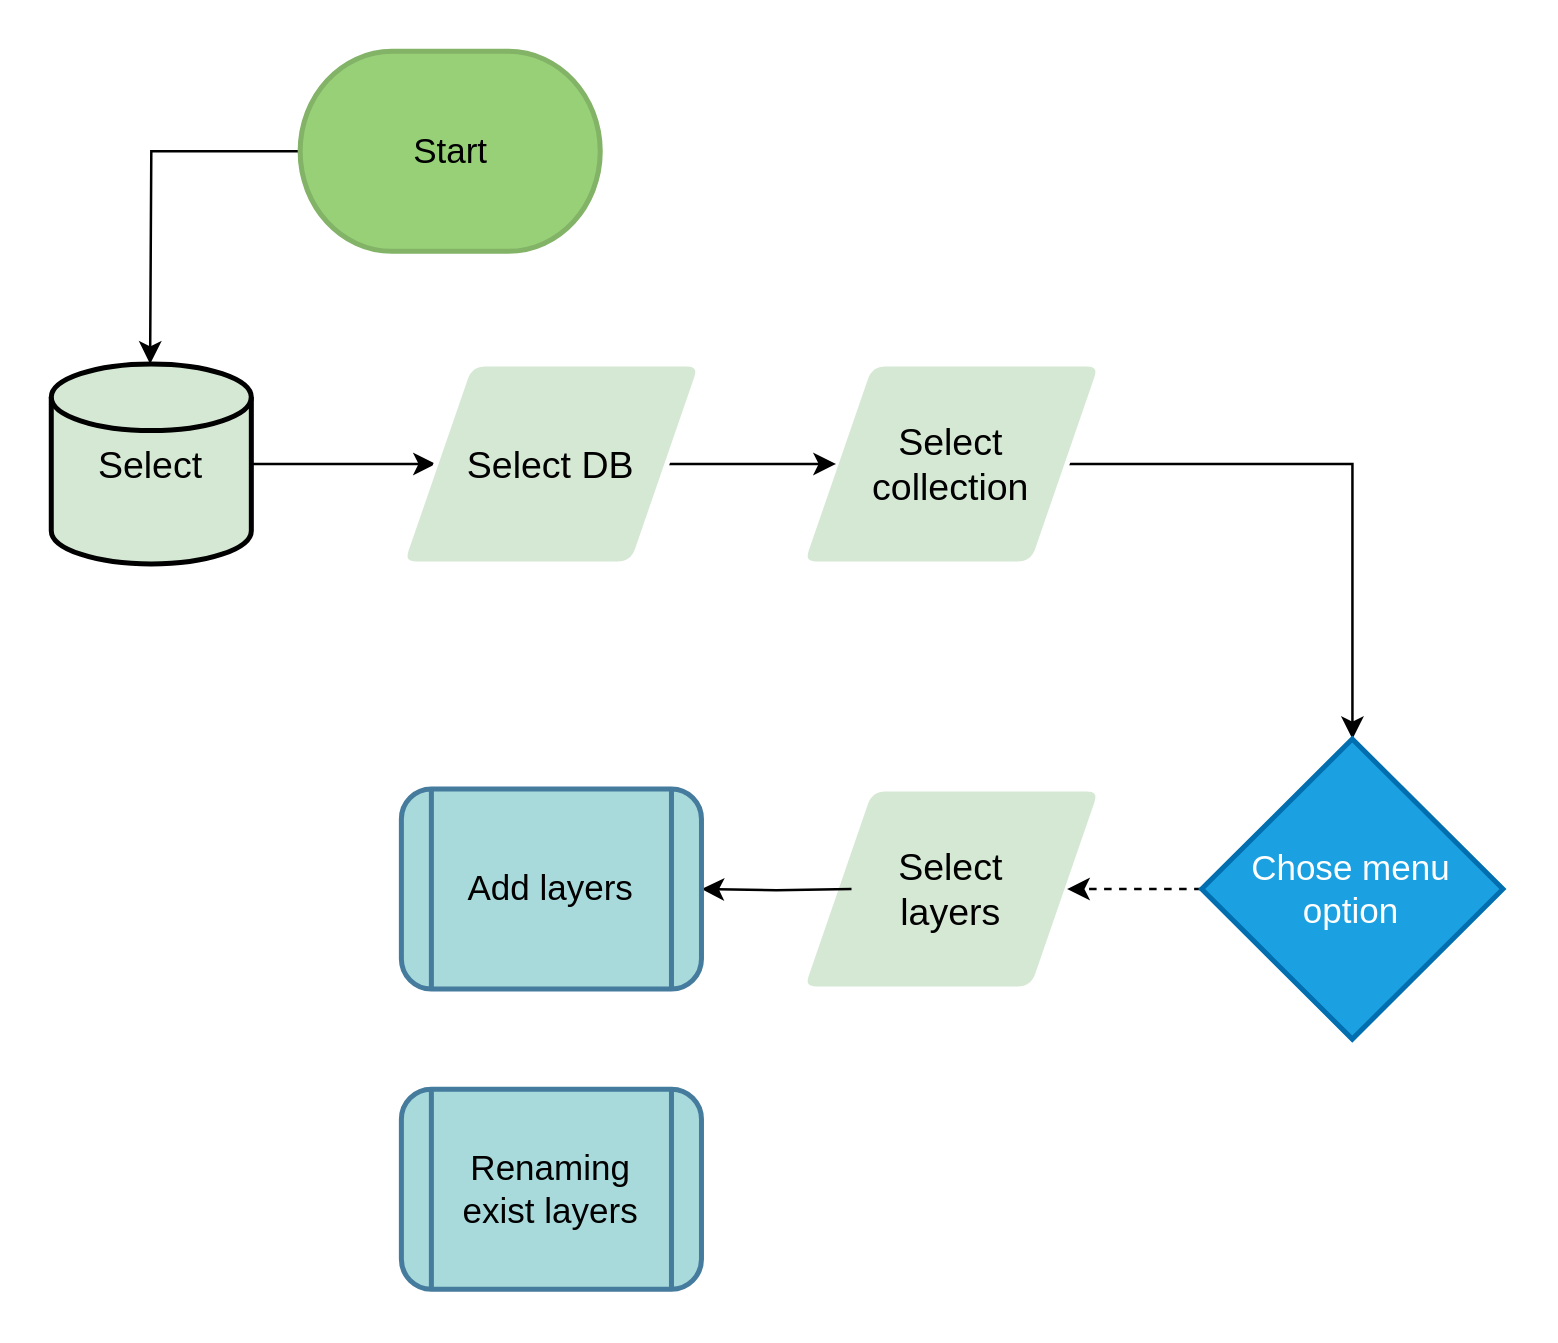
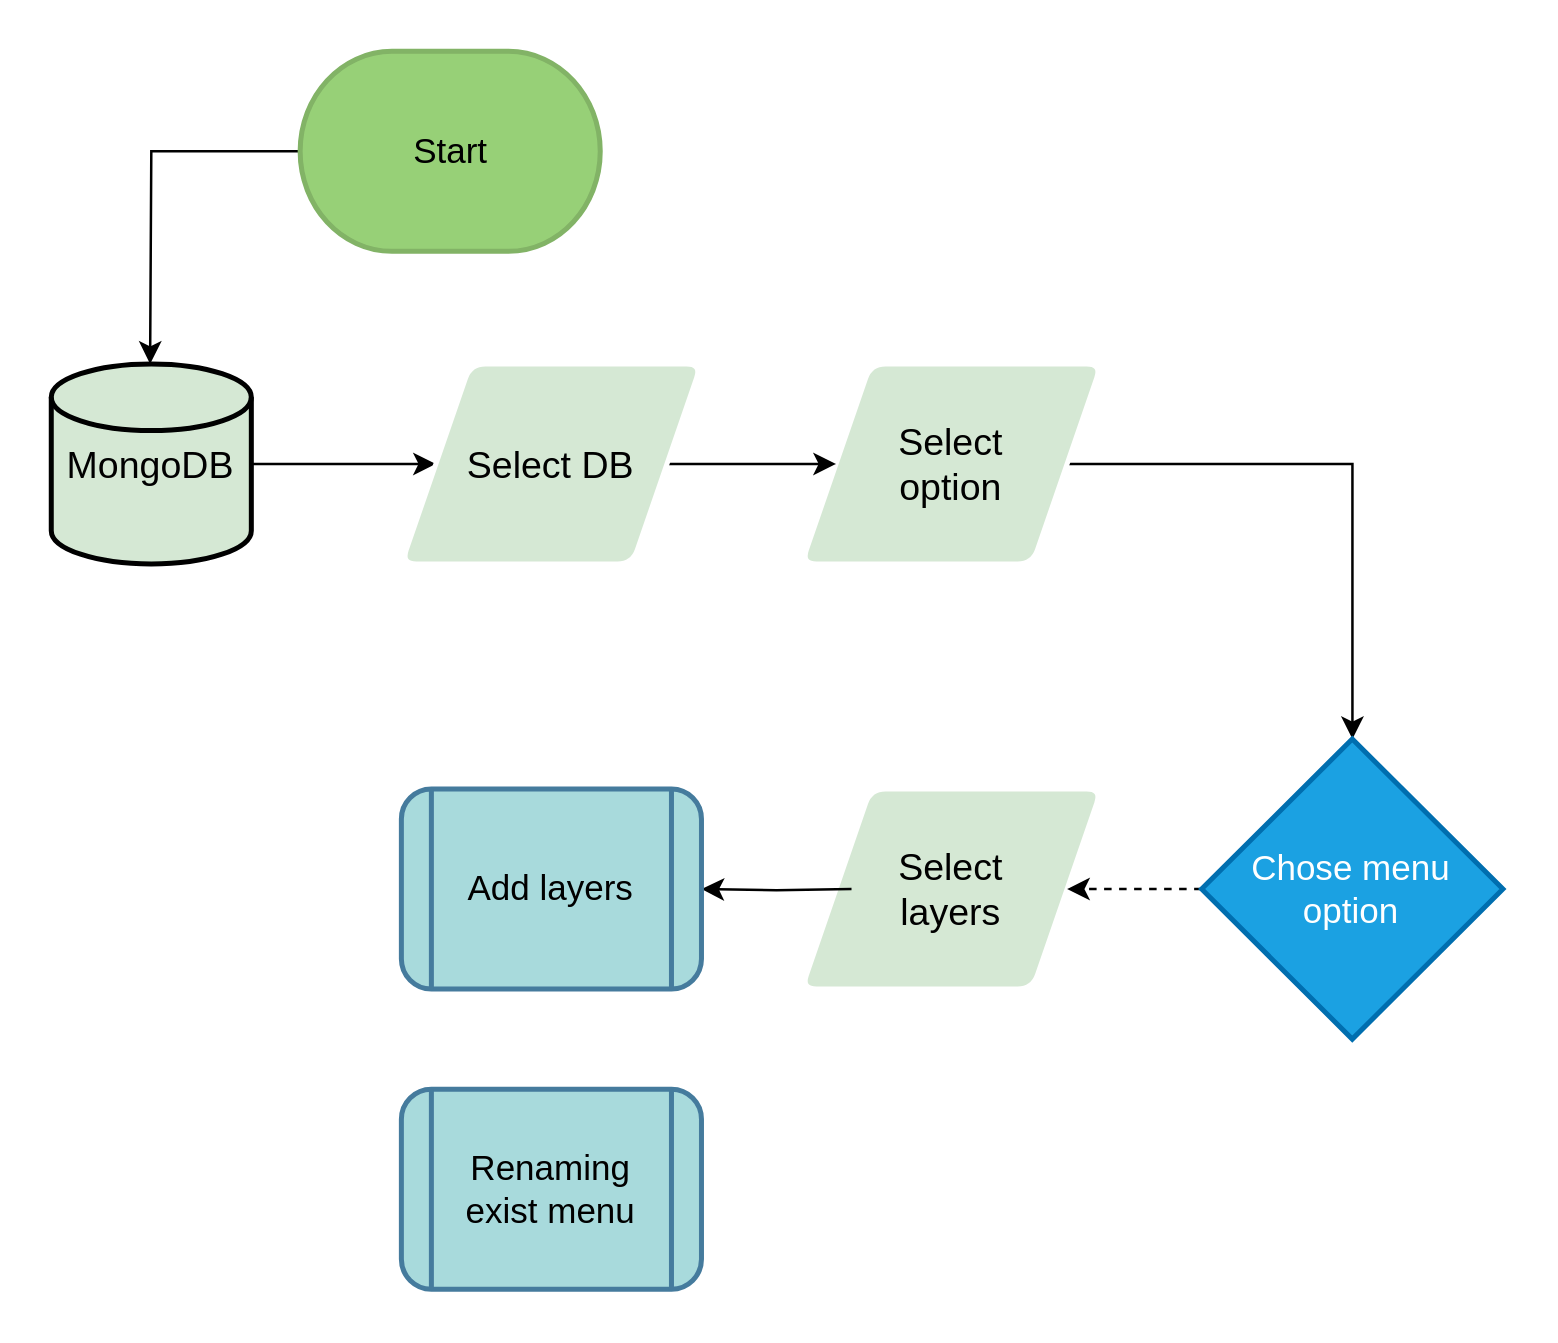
(151, 464) -> (151, 464)
(951, 464) -> (951, 464)
(551, 1189) -> (551, 1189)
